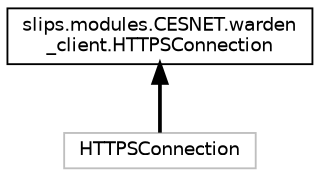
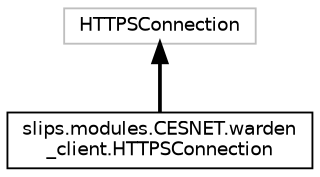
(160, 108) -> (160, 88)
